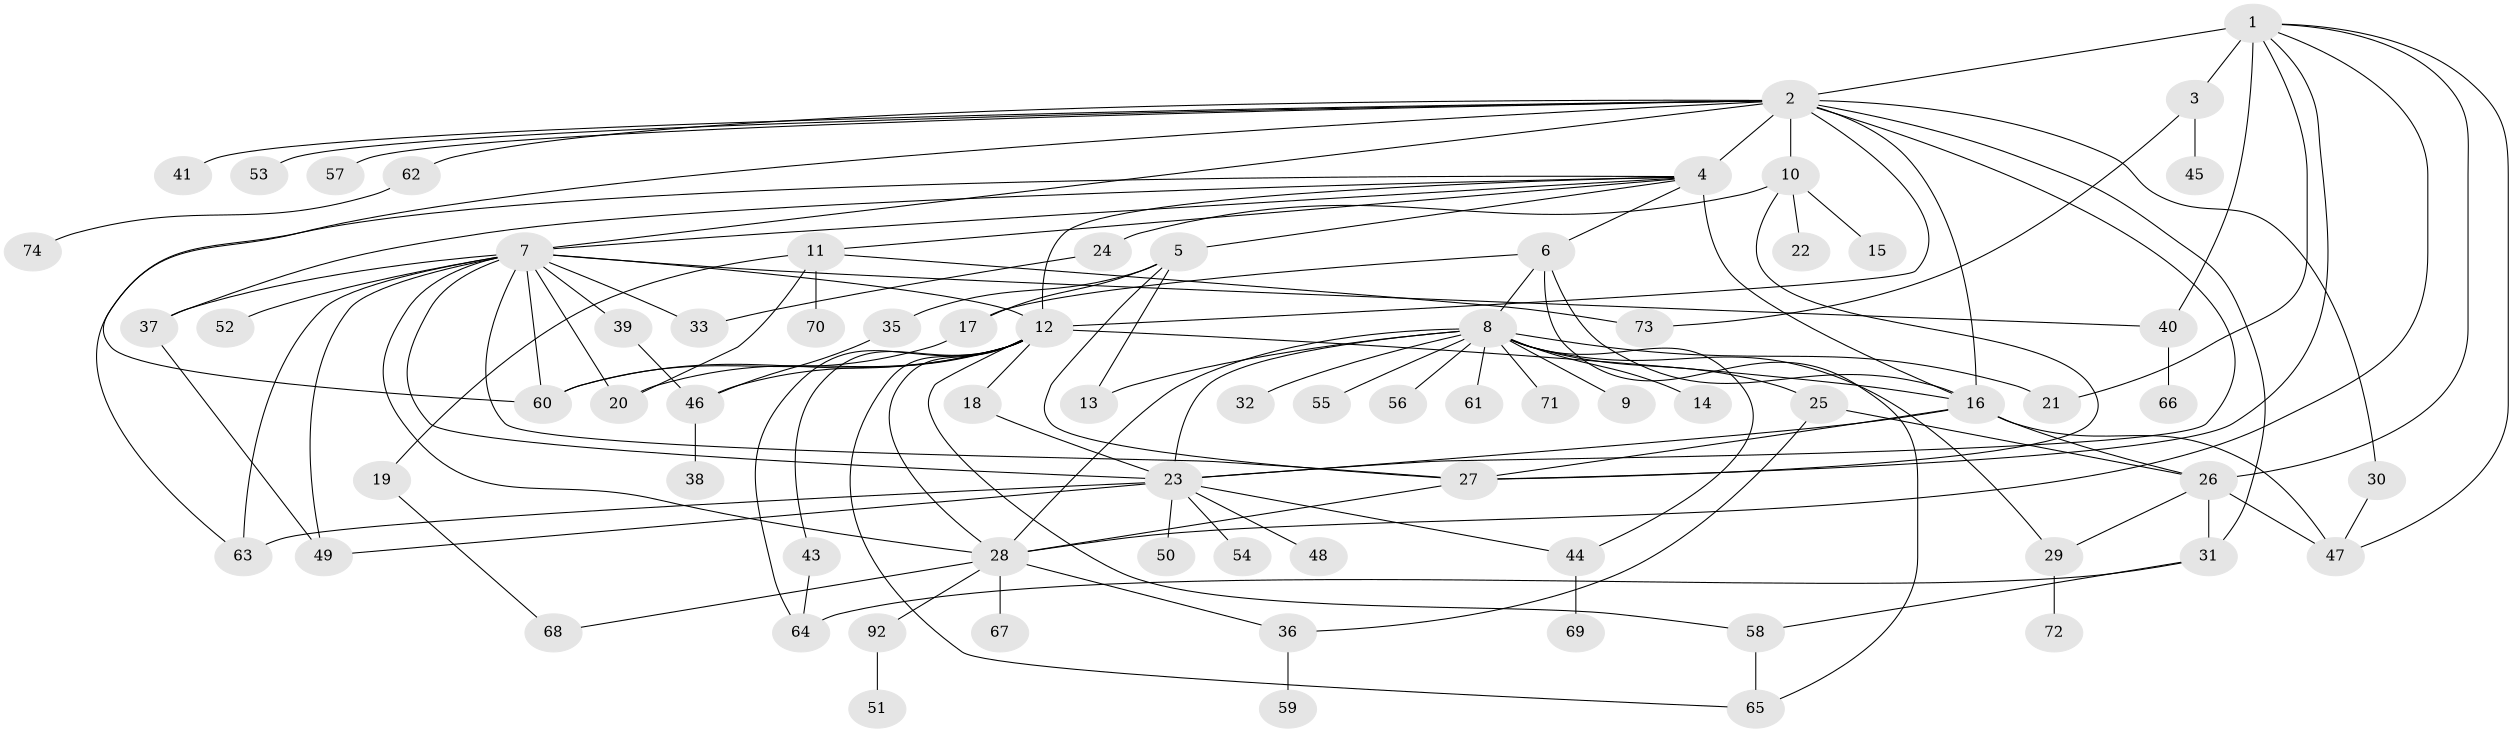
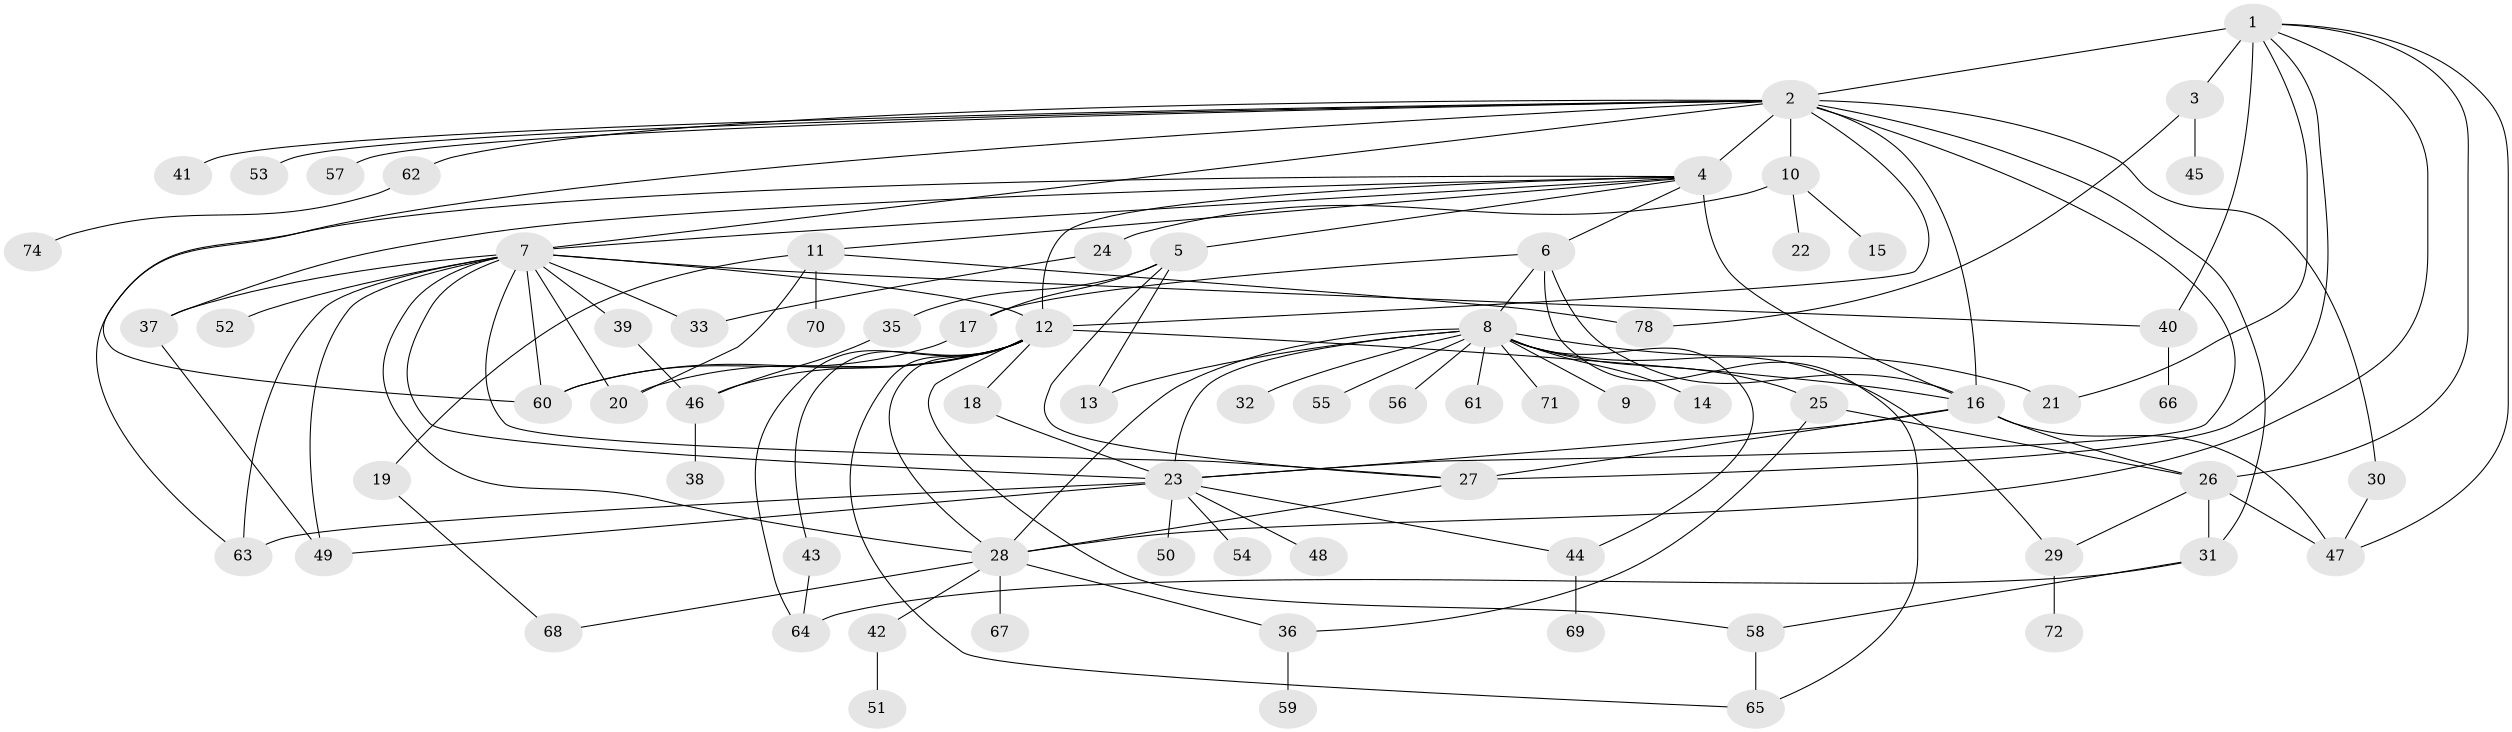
(1645, 328) -> (1645, 328)
(2085, 426) -> none
(877, 633) -> (877, 633)
